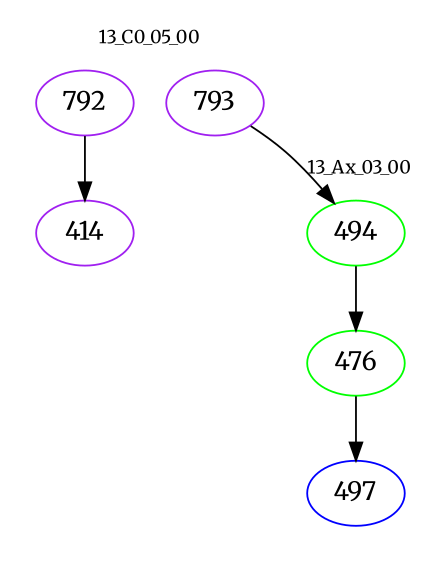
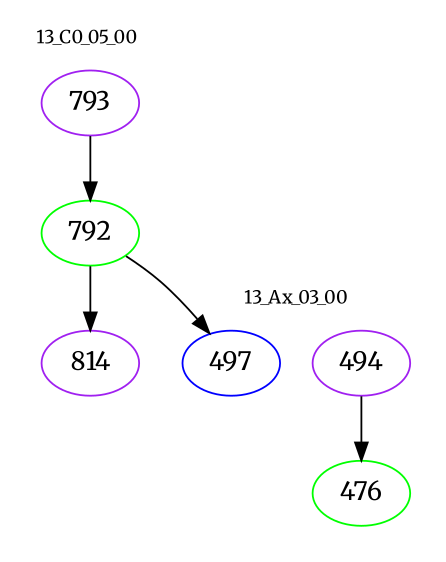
(85, 103) -> (90, 233)
(304, 170) -> (90, 159)
(85, 233) -> (90, 363)
(356, 233) -> (361, 363)
(356, 419) -> (180, 300)
